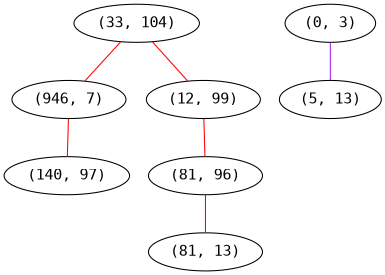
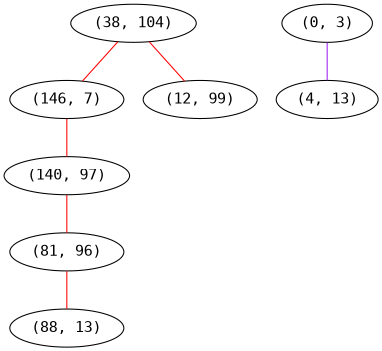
(137, 23) -> (133, 23)
(69, 99) -> (67, 99)
(330, 99) -> (327, 99)
(204, 138) -> (67, 214)
(205, 252) -> (67, 328)
